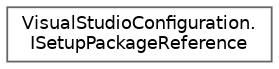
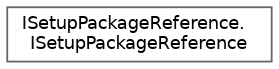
(139, 34) -> (139, 34)
